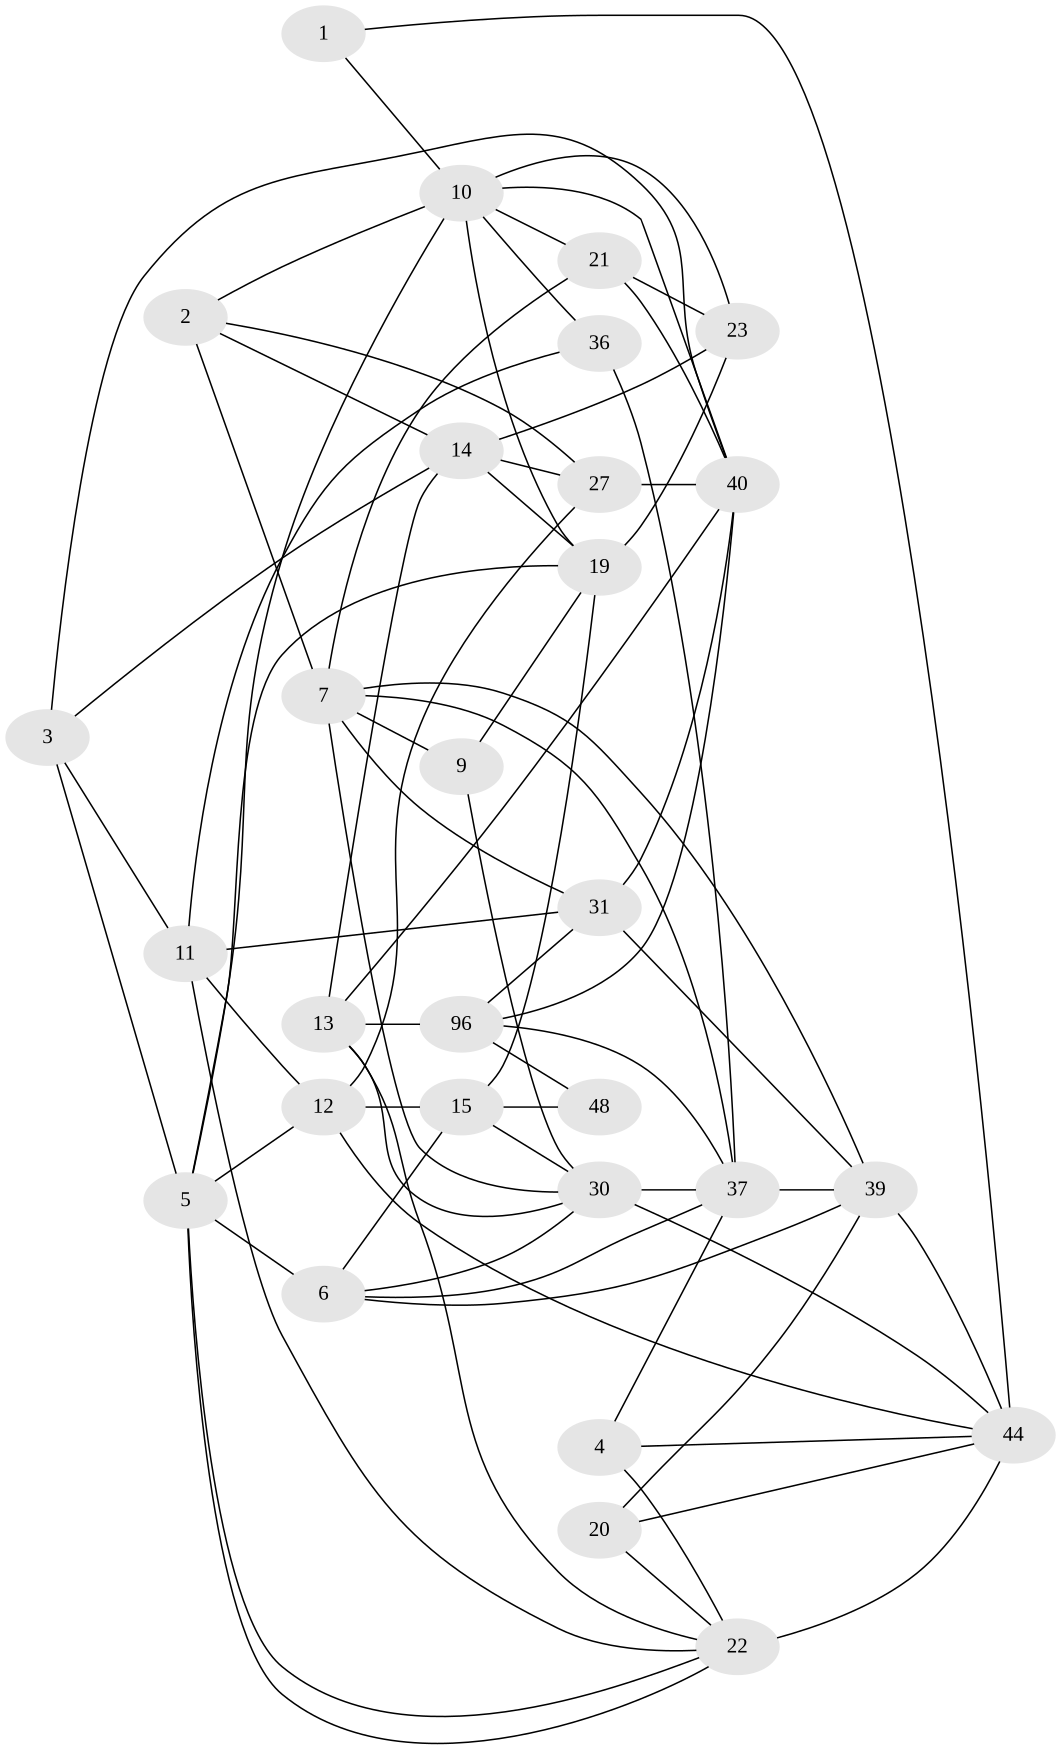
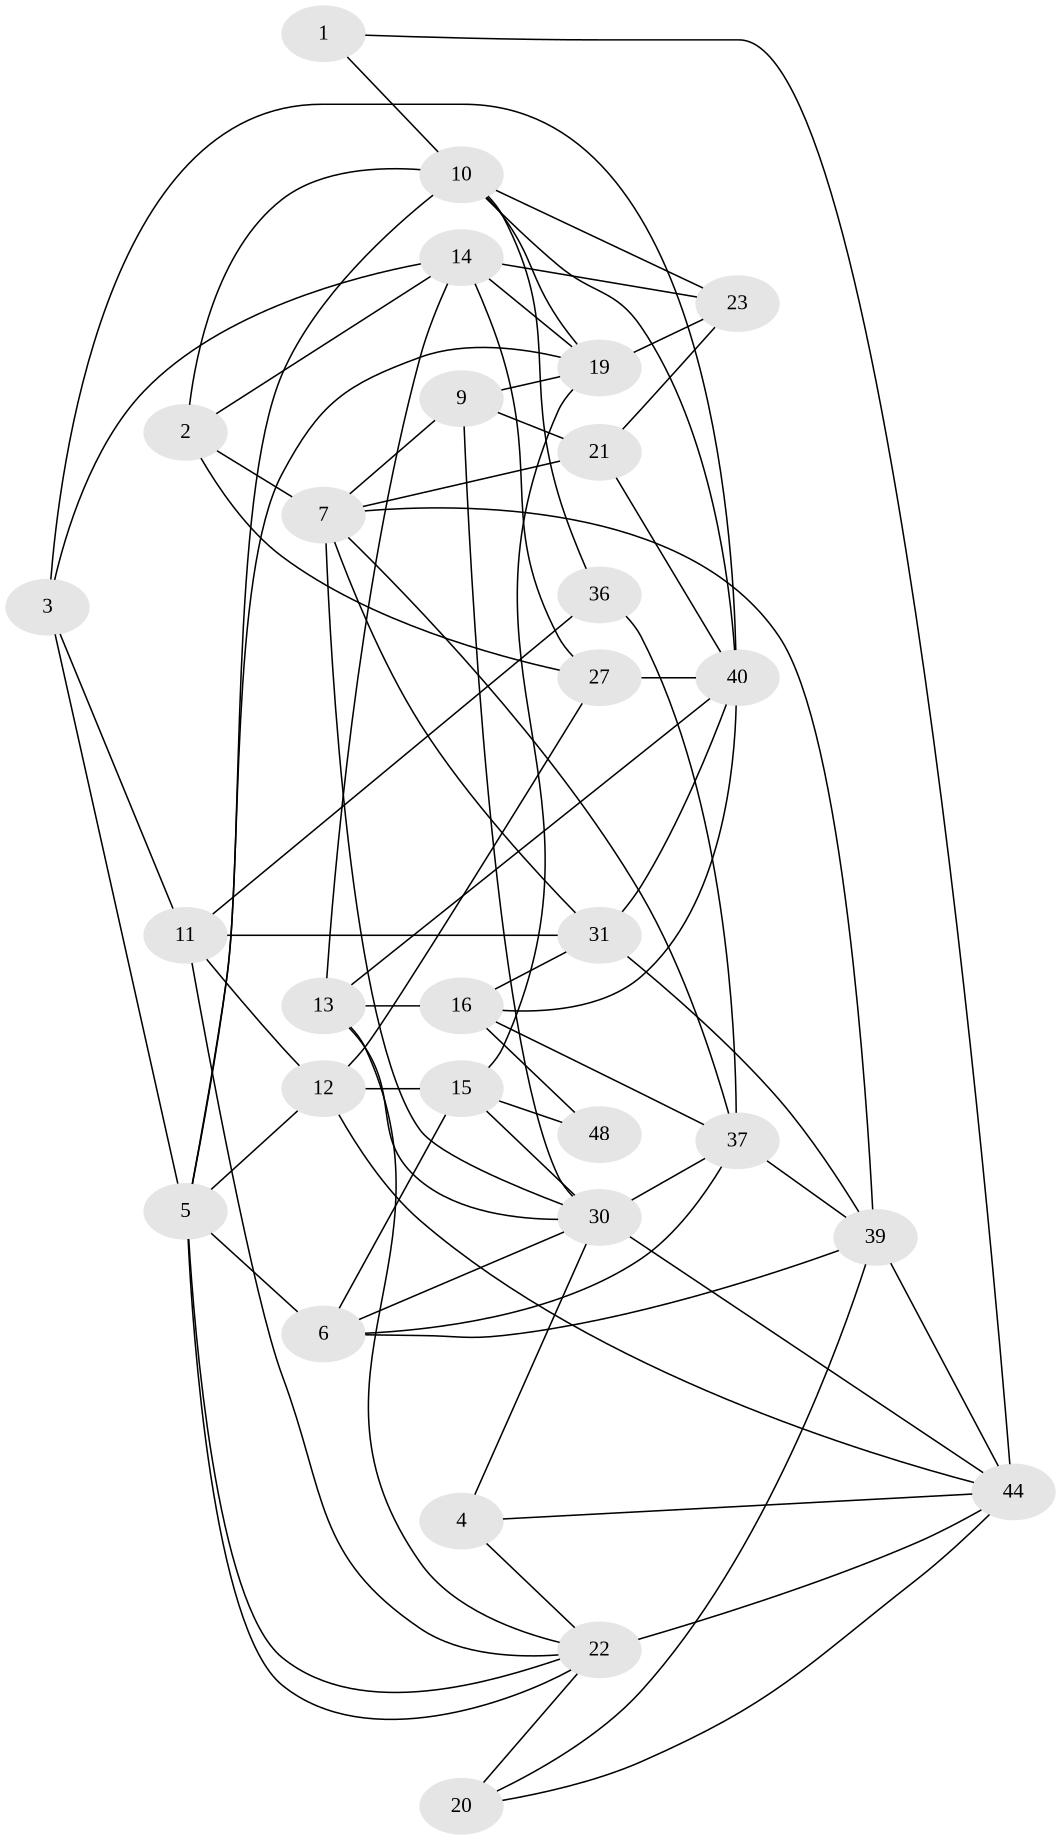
(531, 227) -> (531, 426)
(462, 1024) -> (462, 1006)
(669, 1319) -> (531, 1369)
